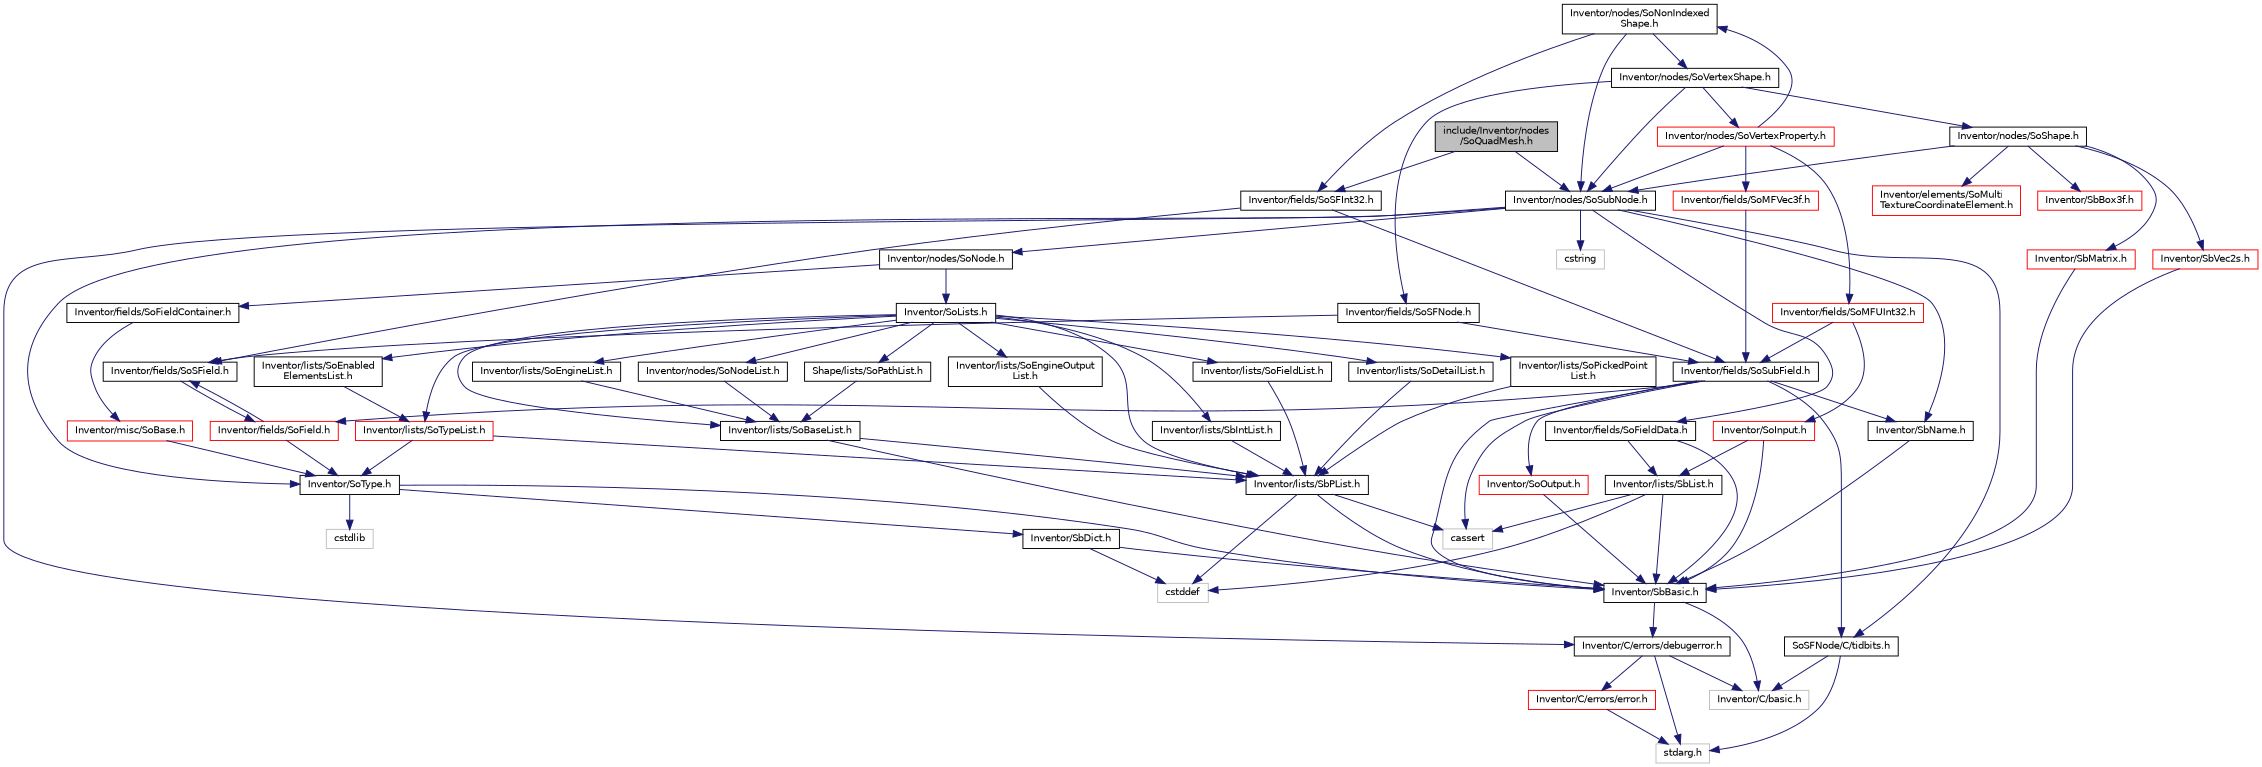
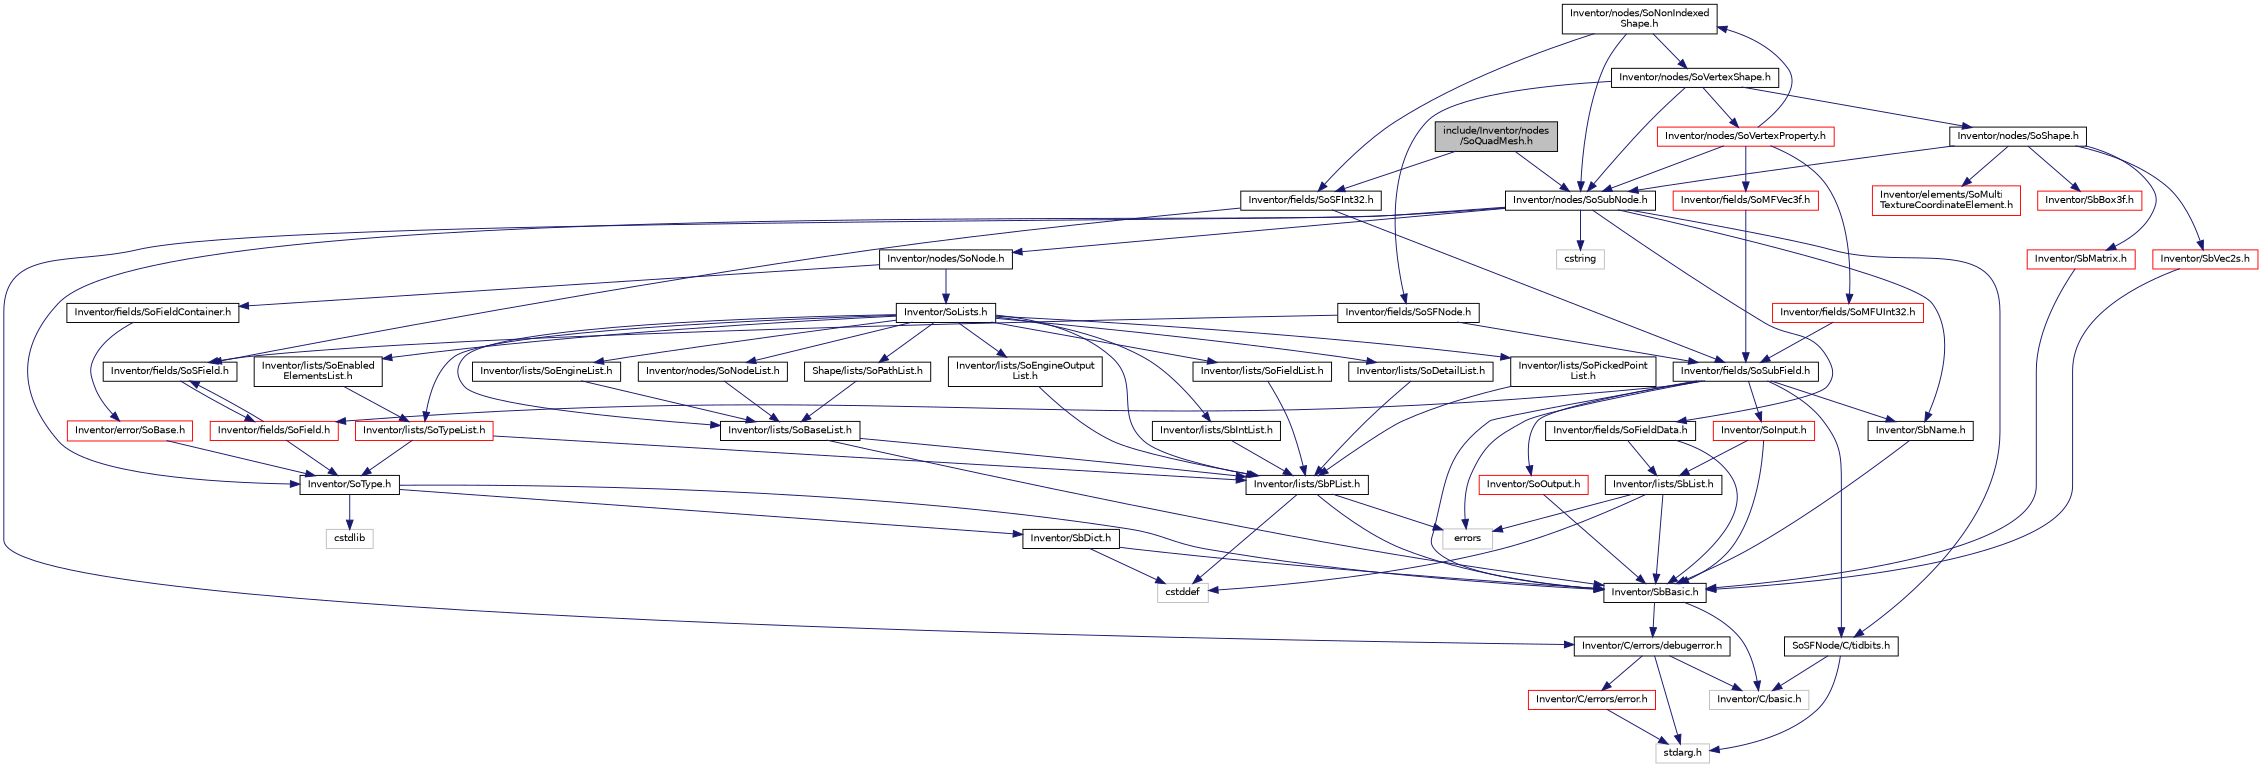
(1861, 381) -> (1753, 397)
(130, 431) -> (130, 431)
(1468, 539) -> (1468, 539)
